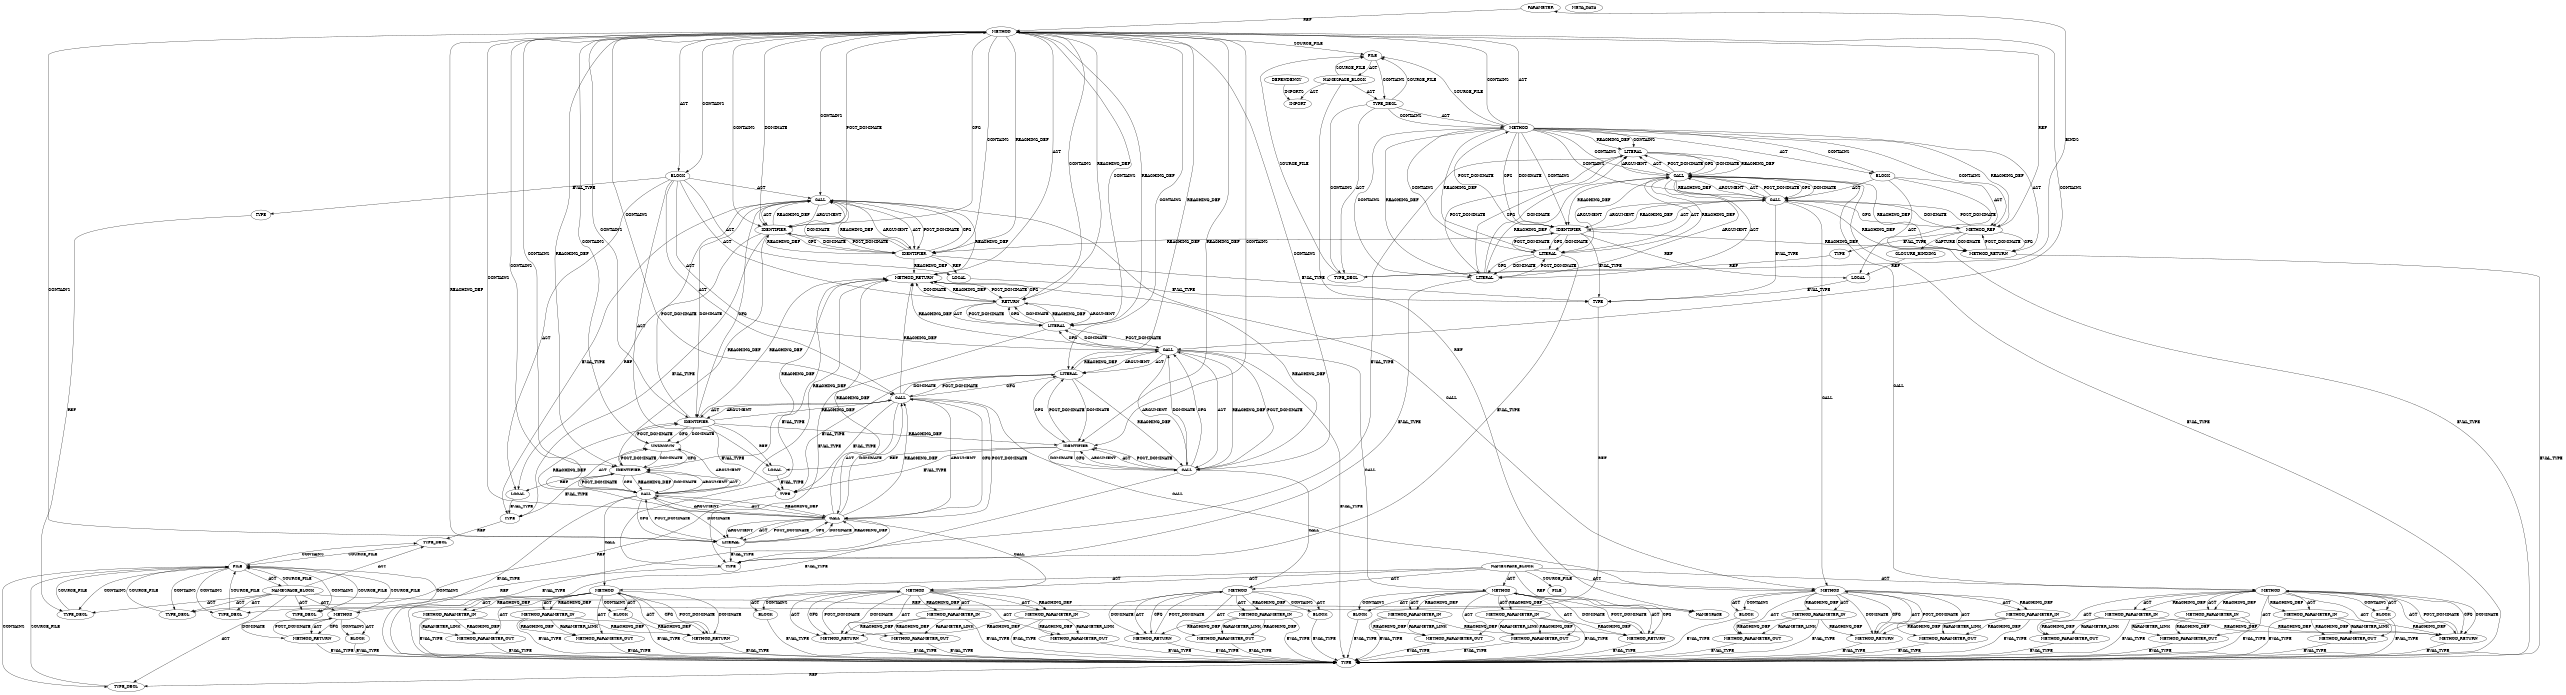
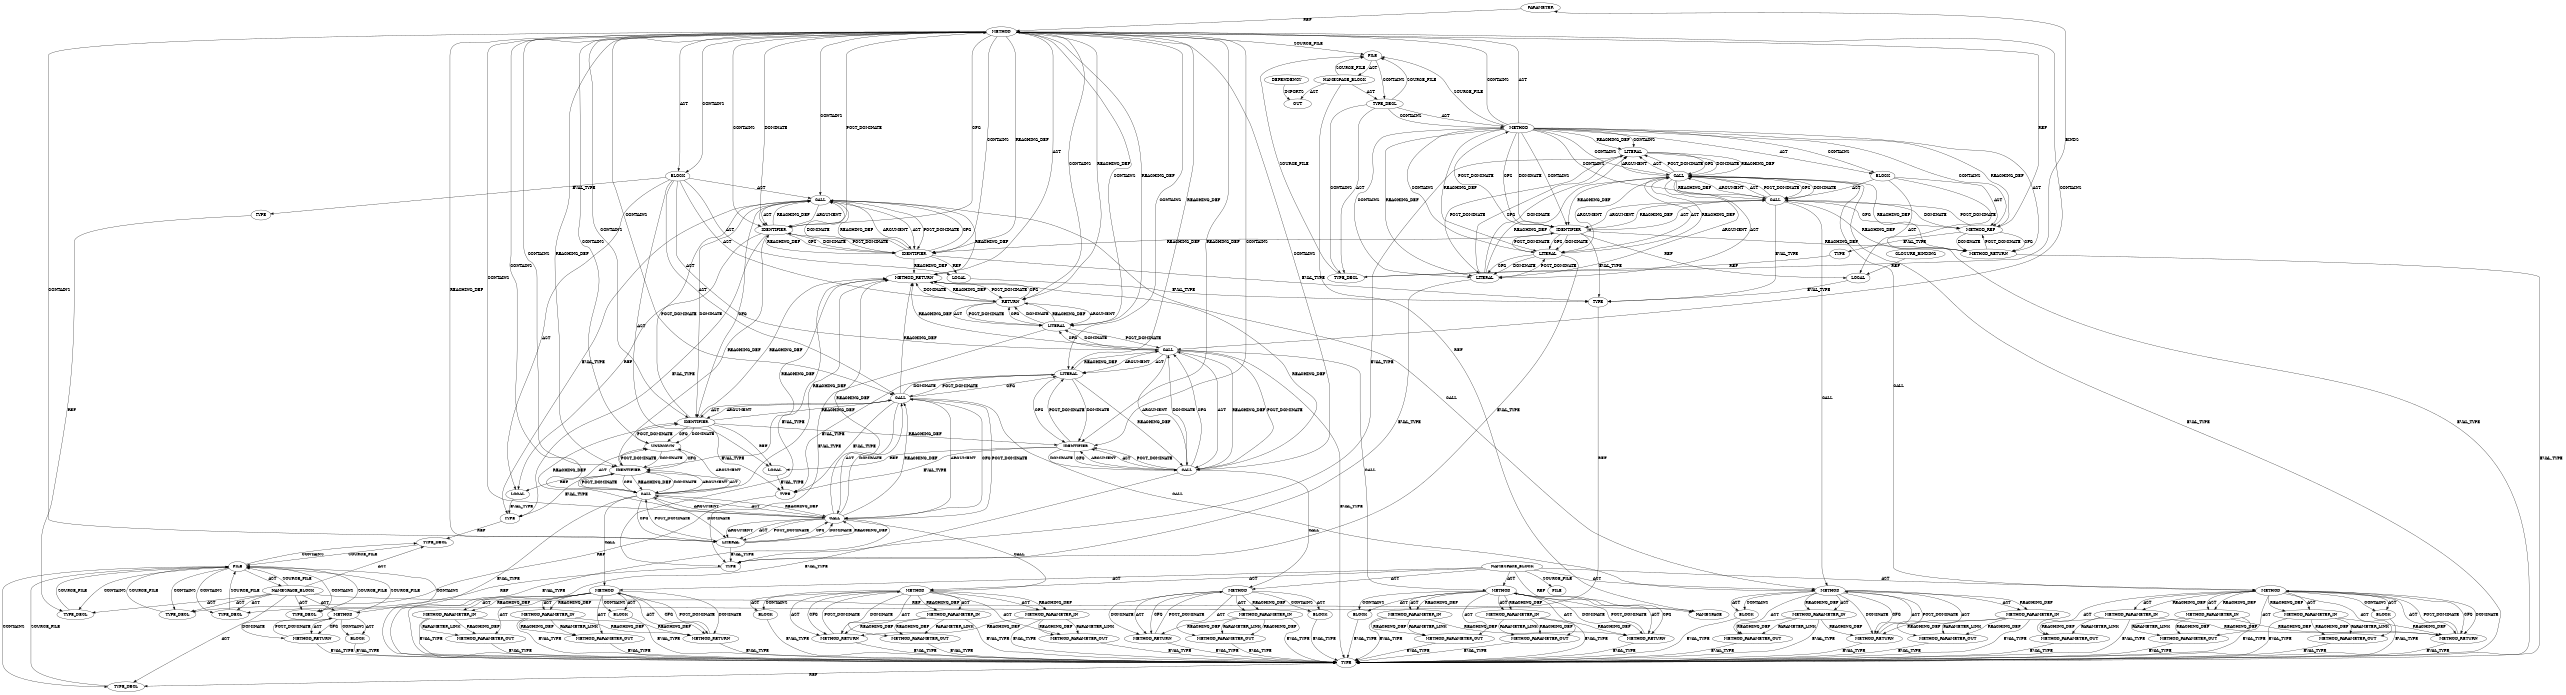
(1584, 8) -> none
(1298, 104) -> (1298, 104)
(1942, 237) -> none
